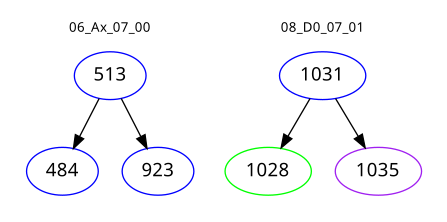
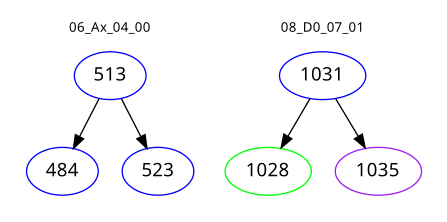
(110, 29) -> (110, 29)
(158, 171) -> (158, 171)
